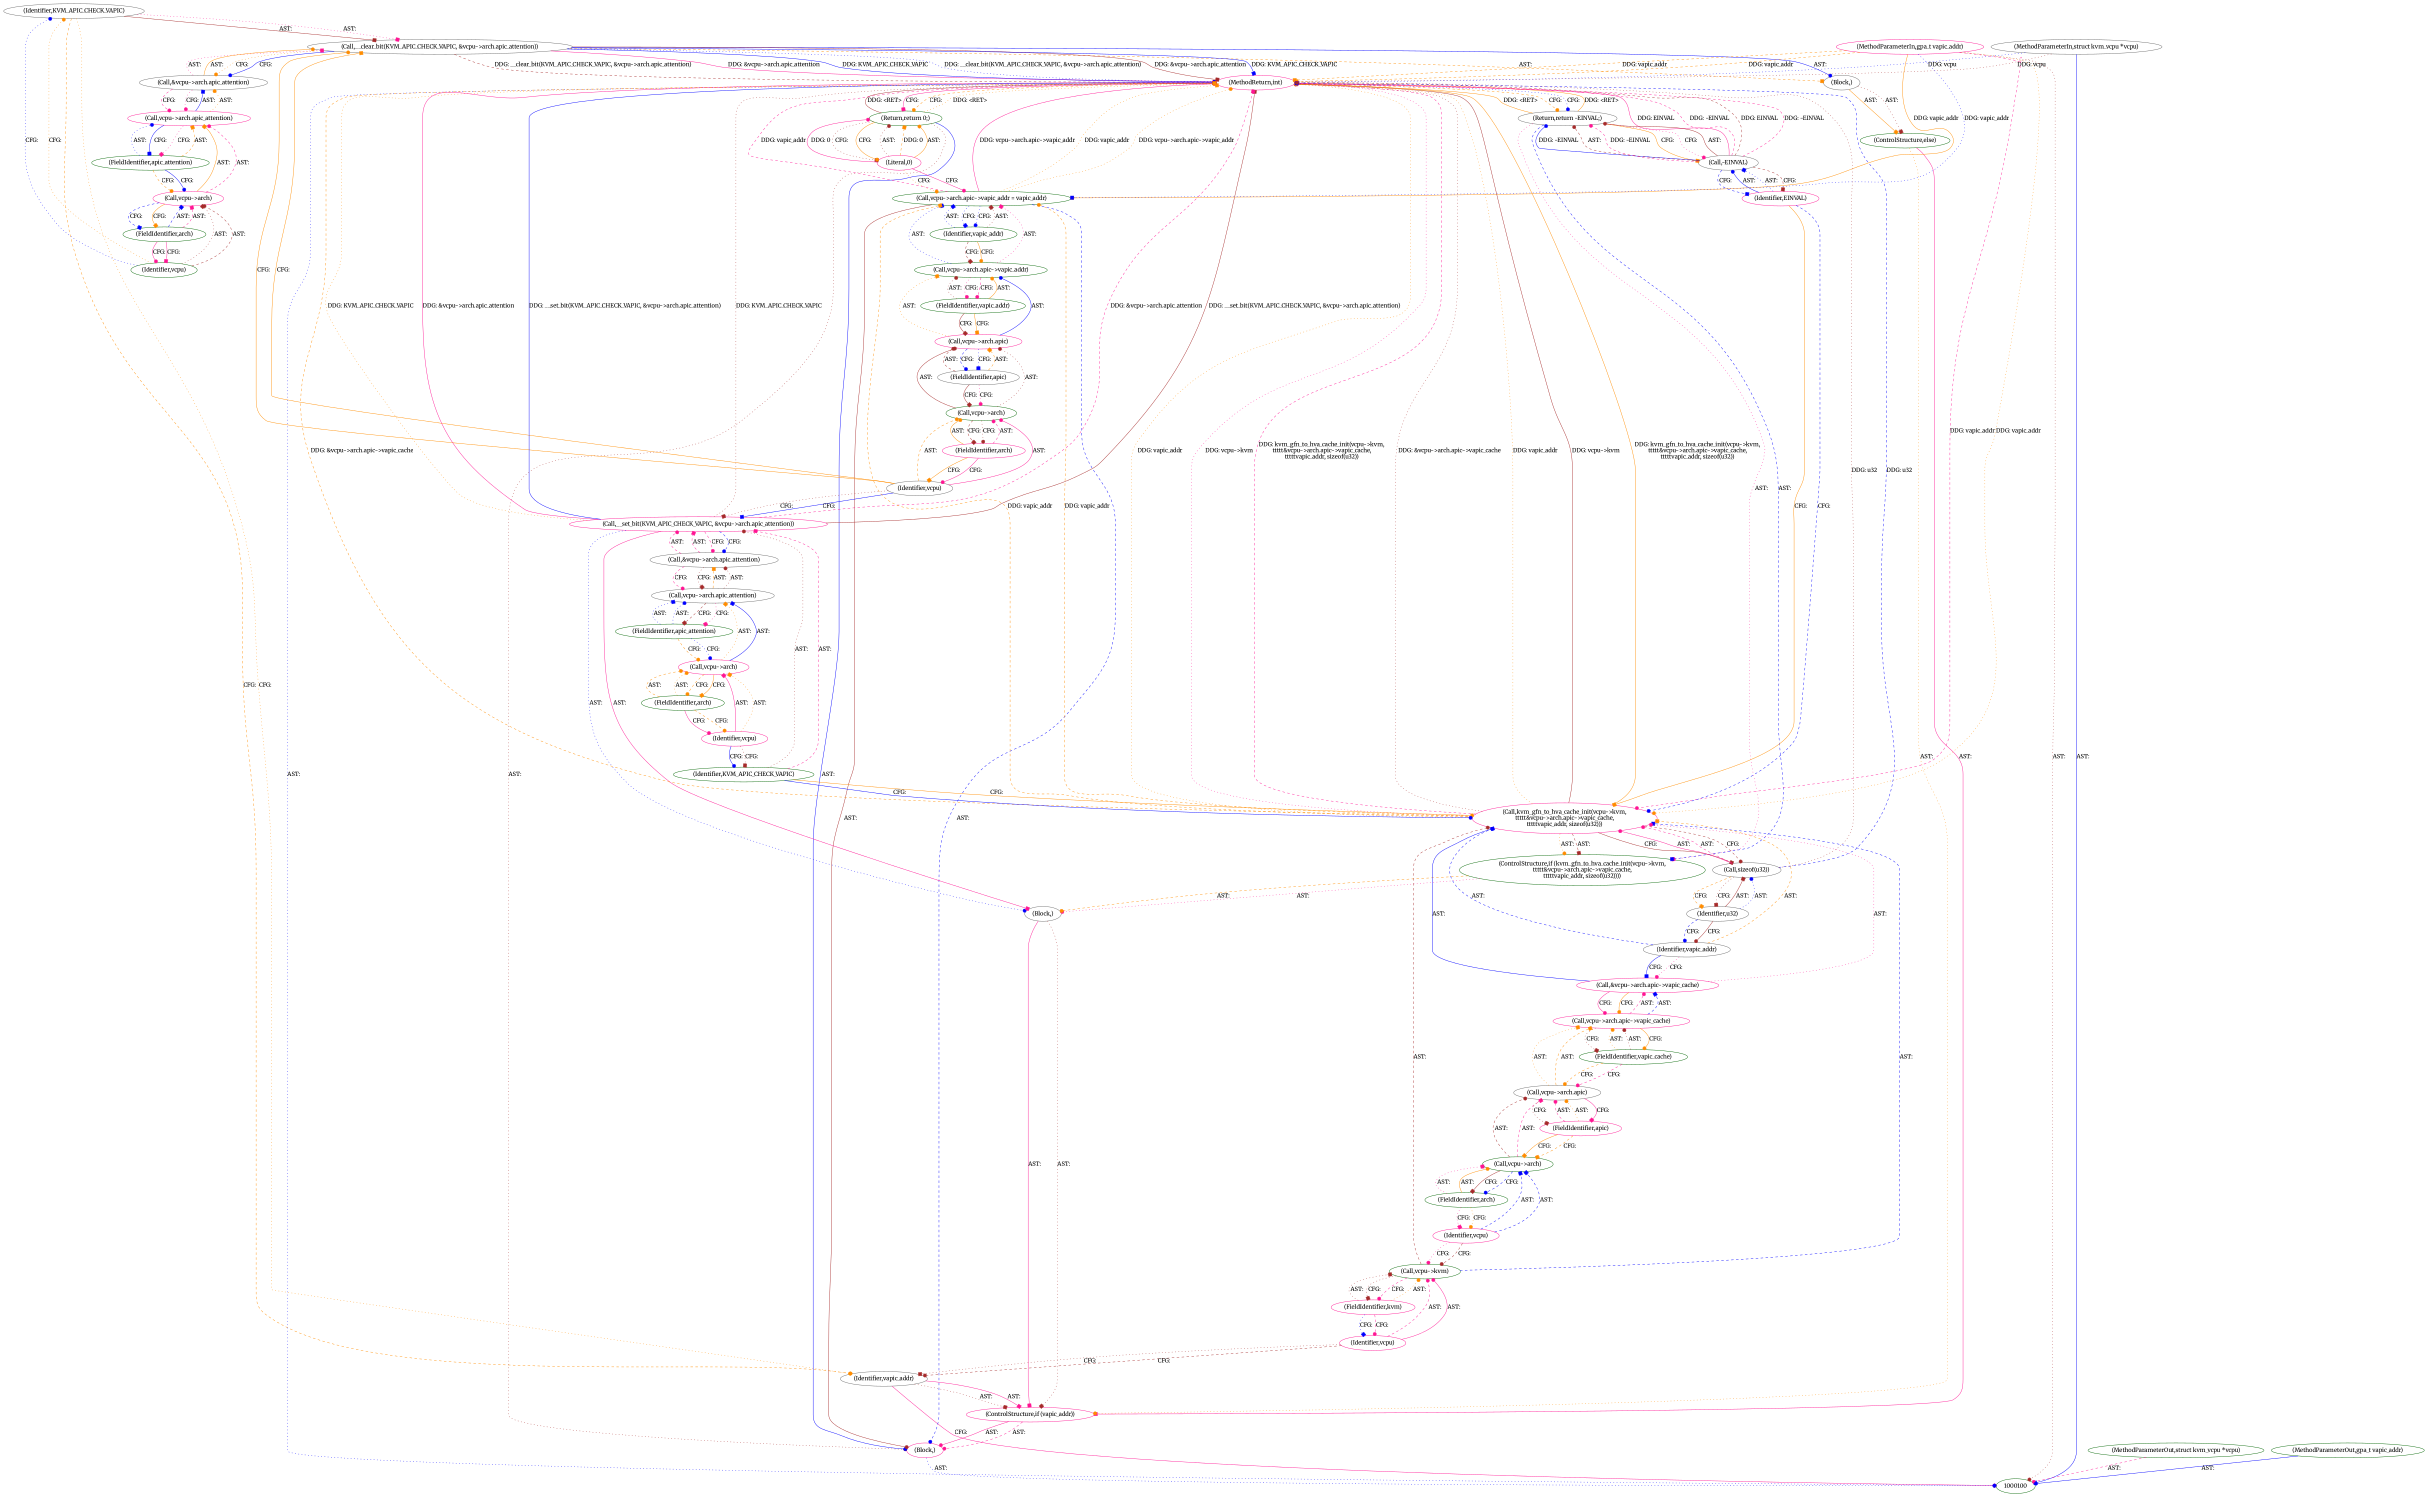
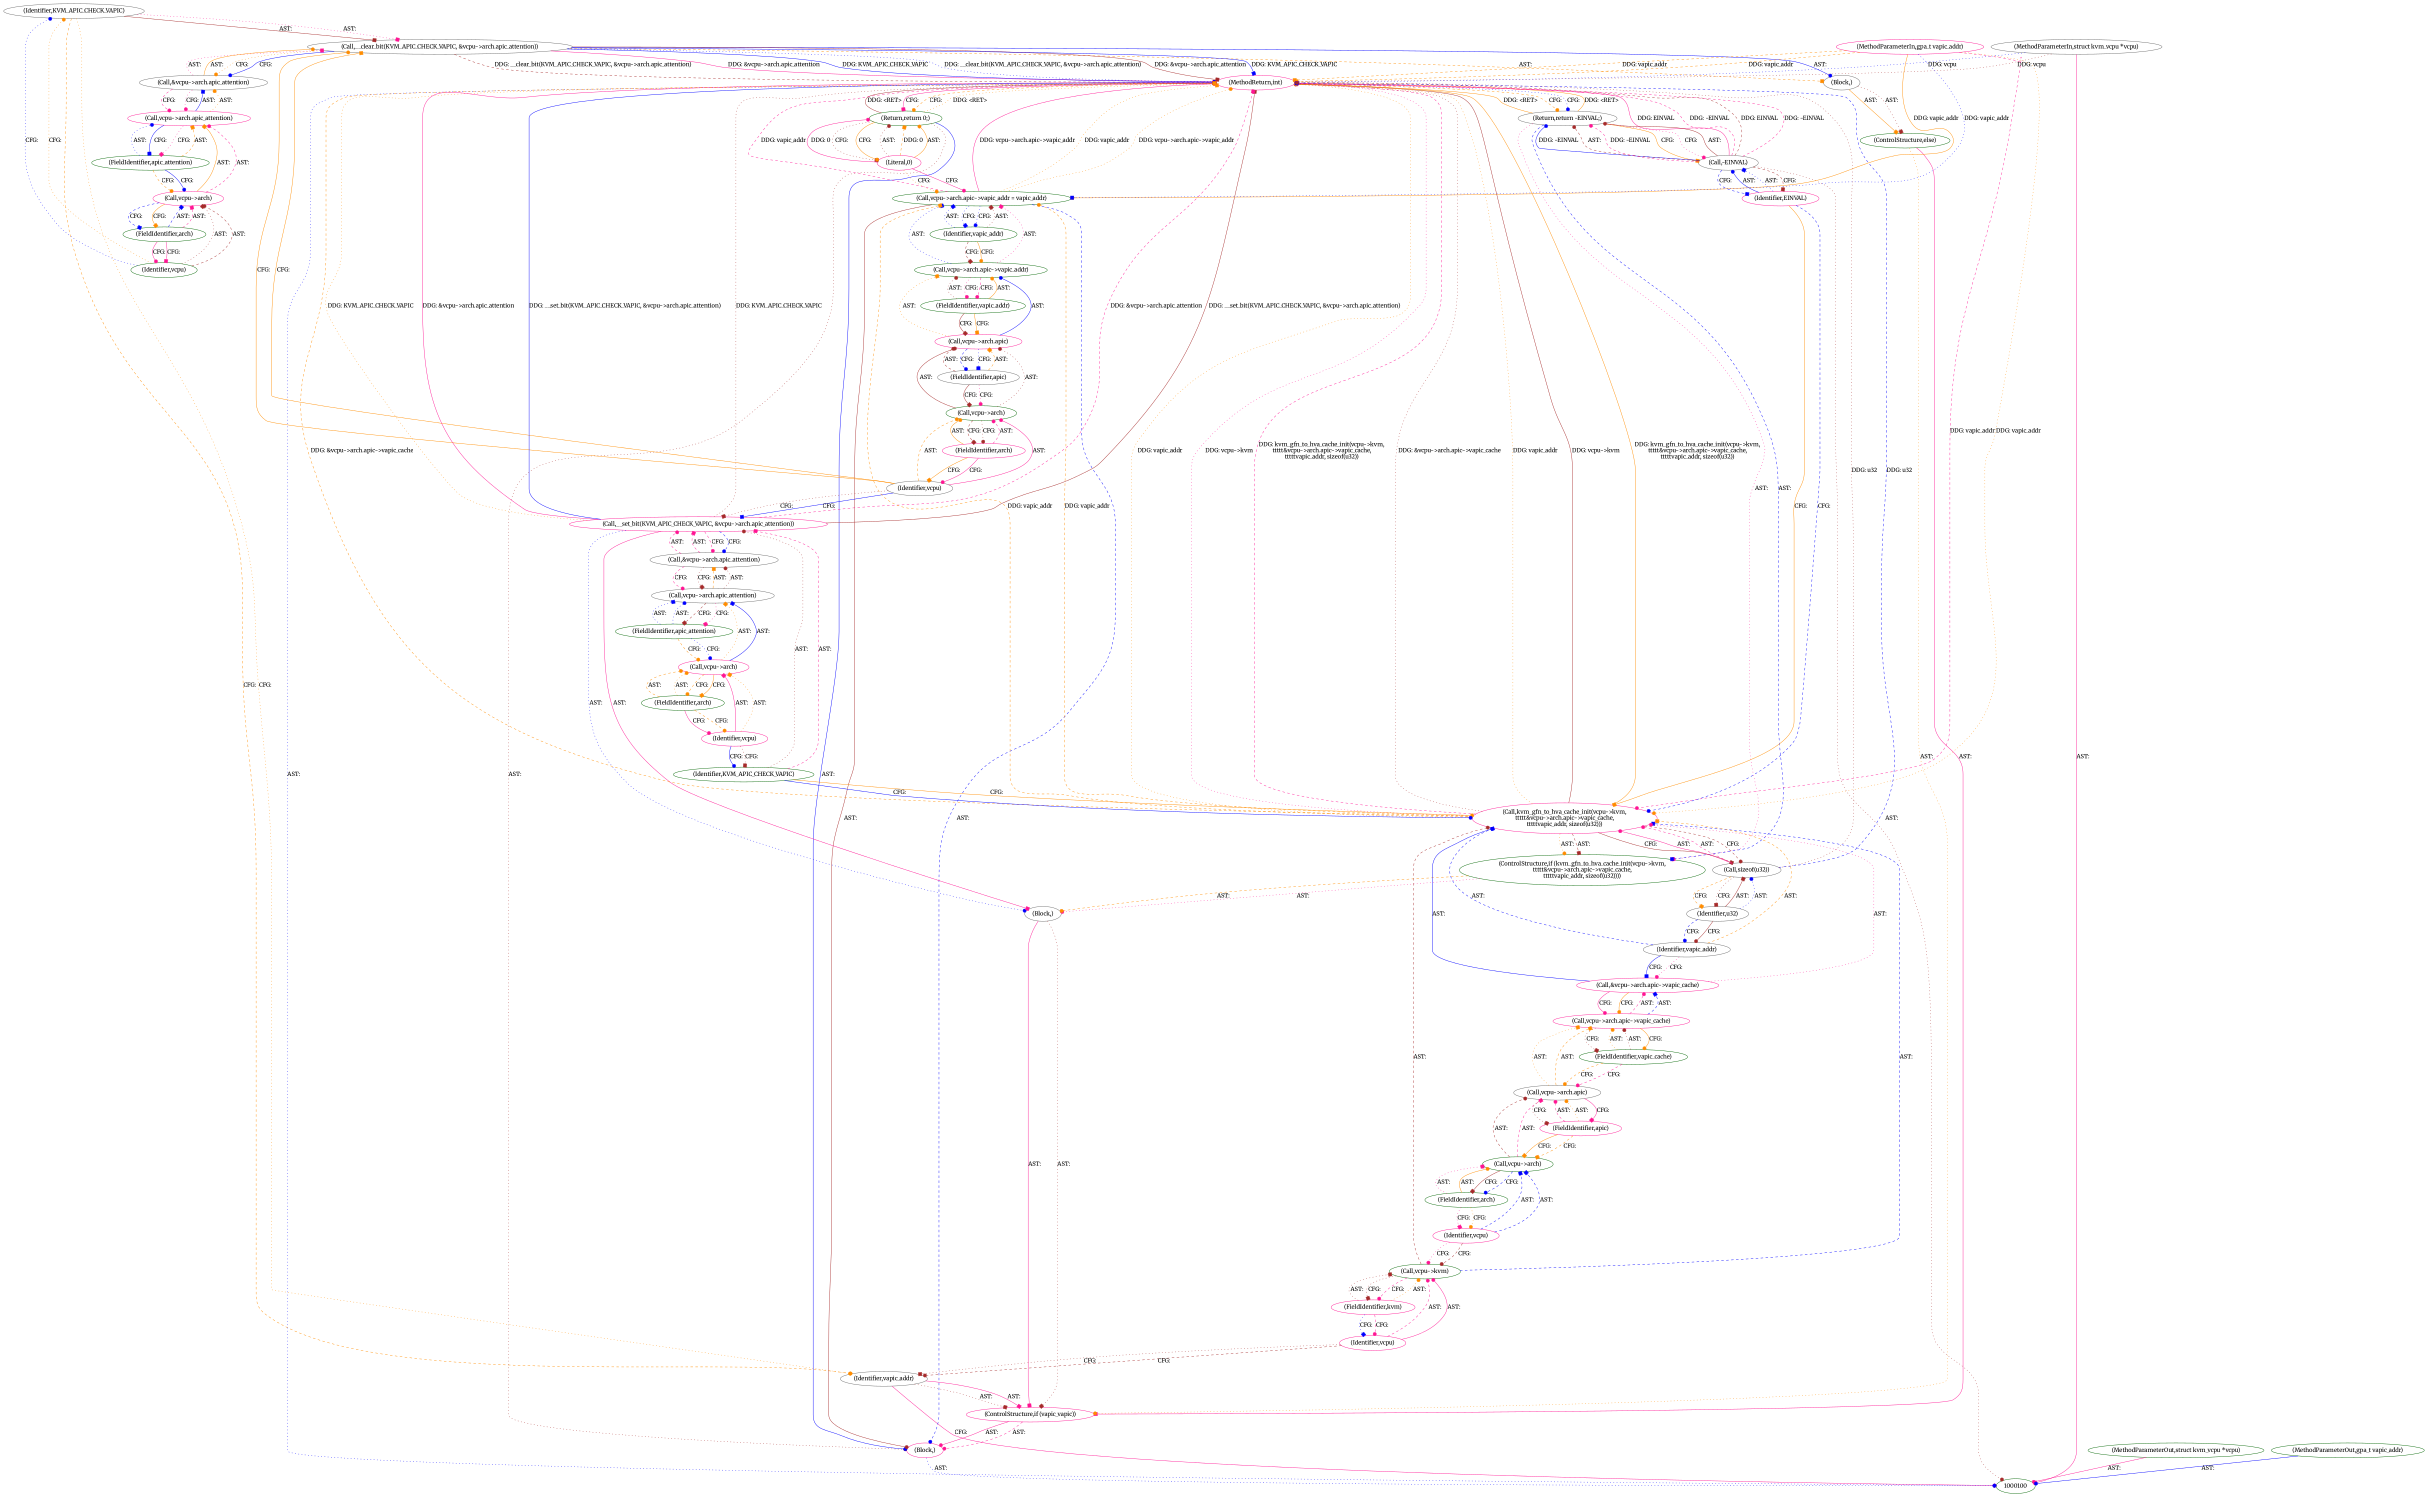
(2053, 732) -> (1864, 811)
(2077, 779) -> (2077, 779)
(1030, 1415) -> (1030, 1415)
(2091, 1469) -> (2091, 1469)
